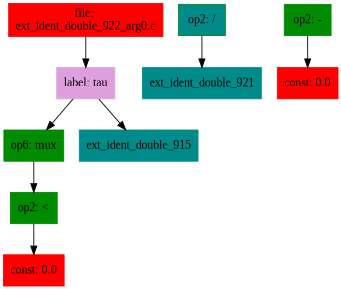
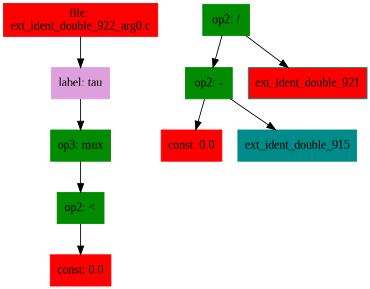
(202, 20) -> (226, 20)
none -> (219, 47)
(202, 83) -> (308, 83)
(109, 111) -> (249, 112)
(34, 146) -> (81, 146)
